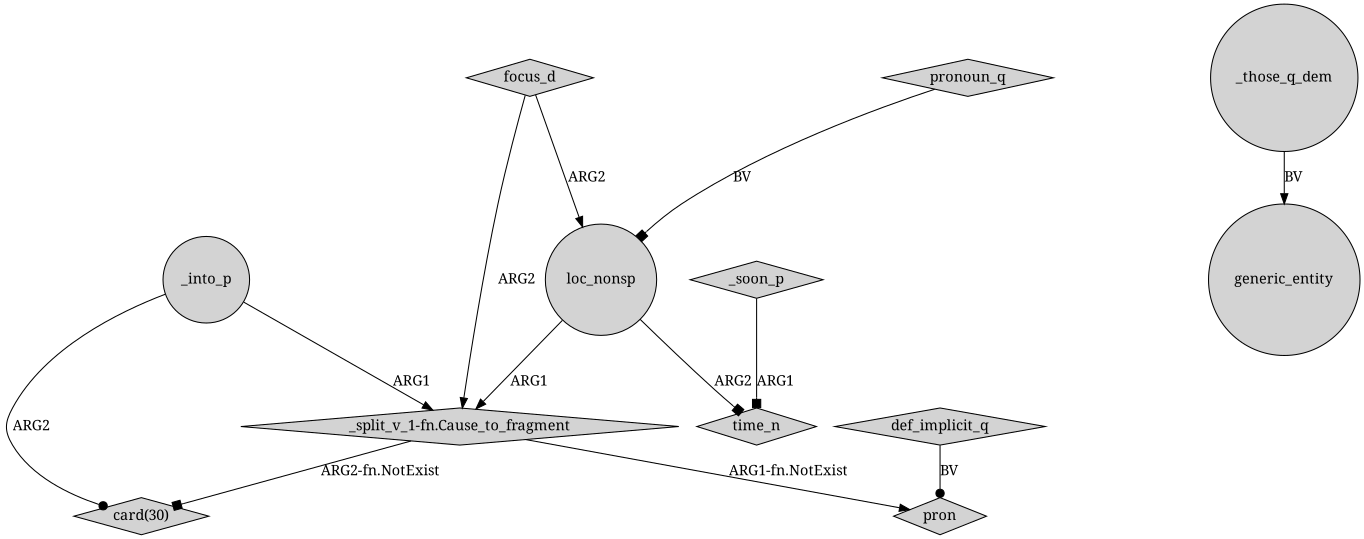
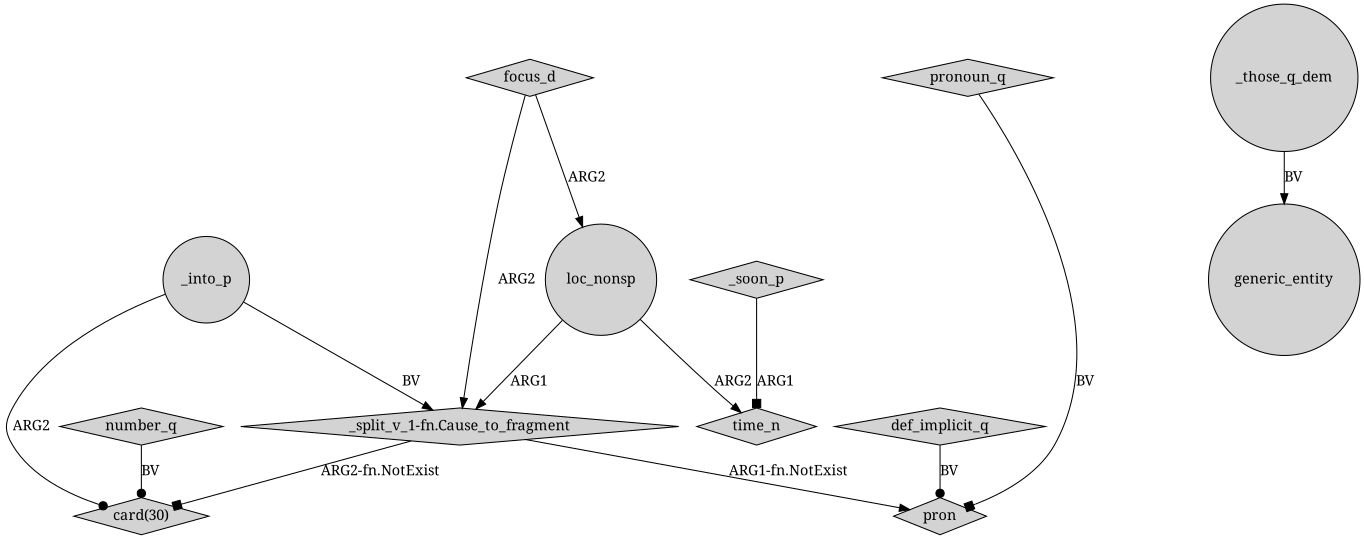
(784, 148) -> (1072, 311)
(686, 363) -> (686, 363)
(412, 382) -> (412, 382)
none -> (141, 427)
